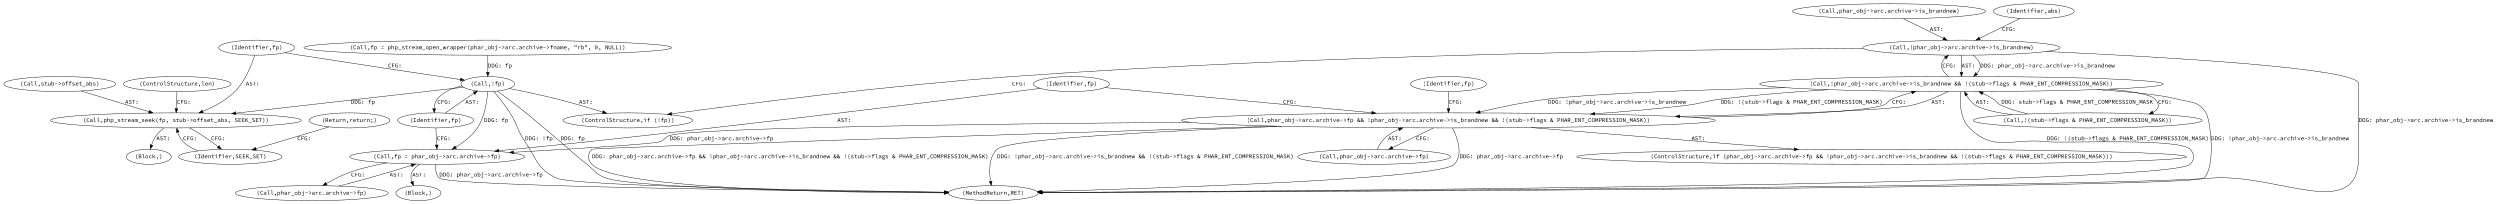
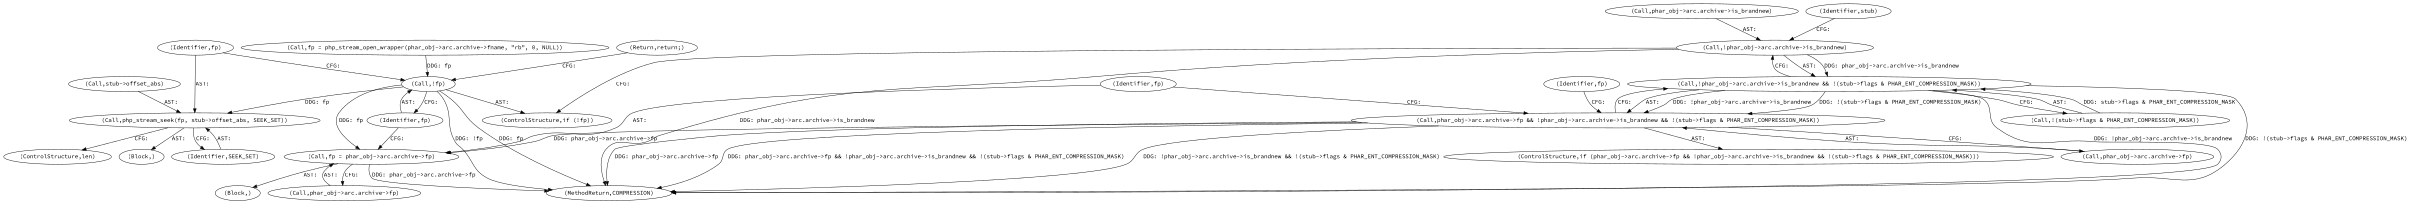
(2034, 11) -> (1849, 11)
(177, 100) -> (127, 138)
(292, 138) -> (542, 66)
(192, 139) -> (226, 139)
(993, 193) -> (609, 193)
